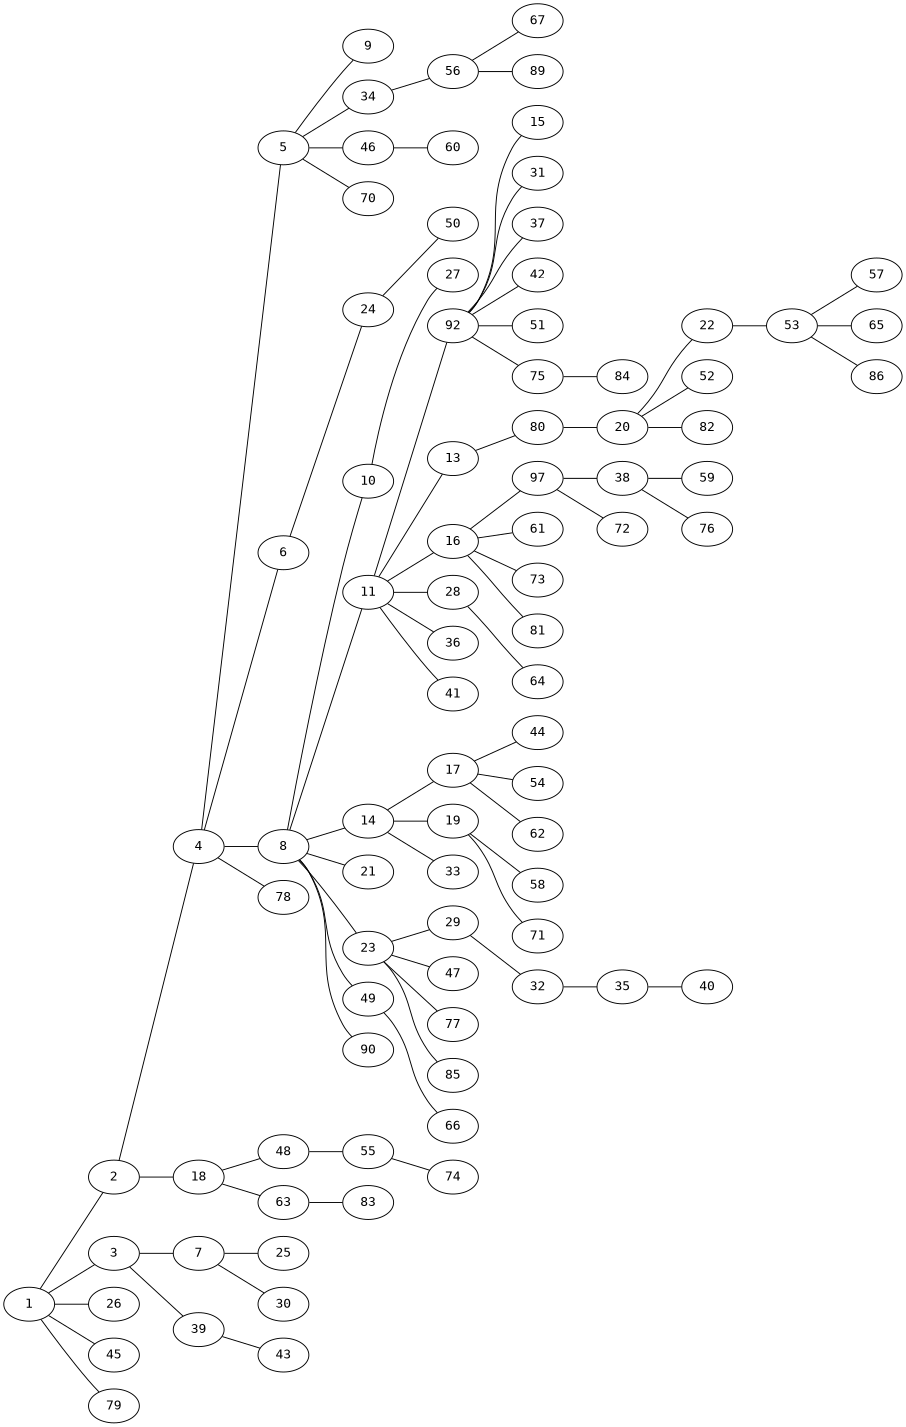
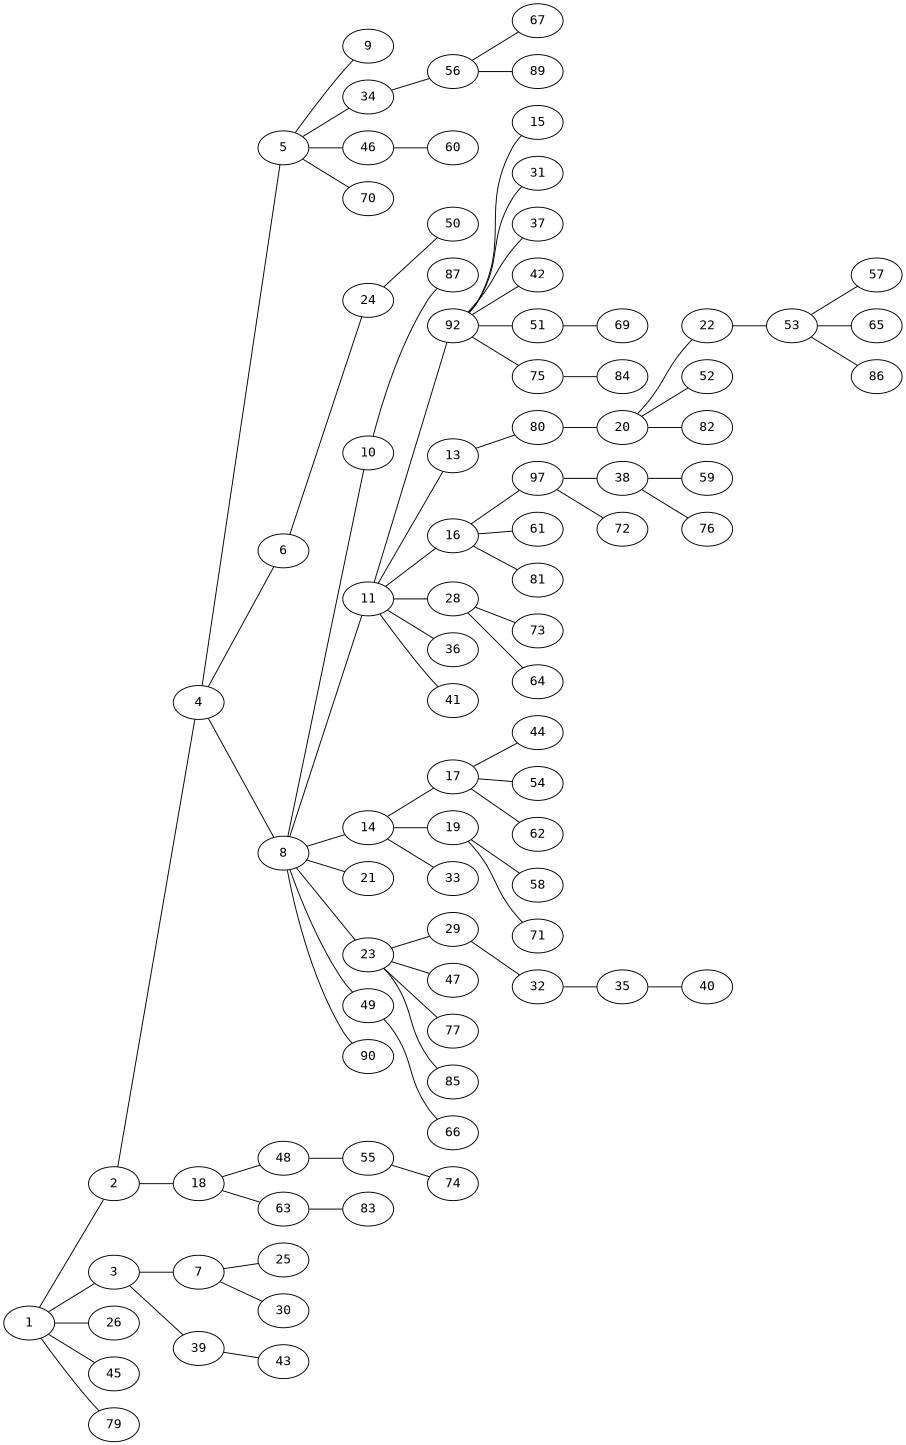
(453, 275) -> (453, 275)
none -> (622, 326)
(495, 561) -> (495, 615)
(283, 897) -> none
